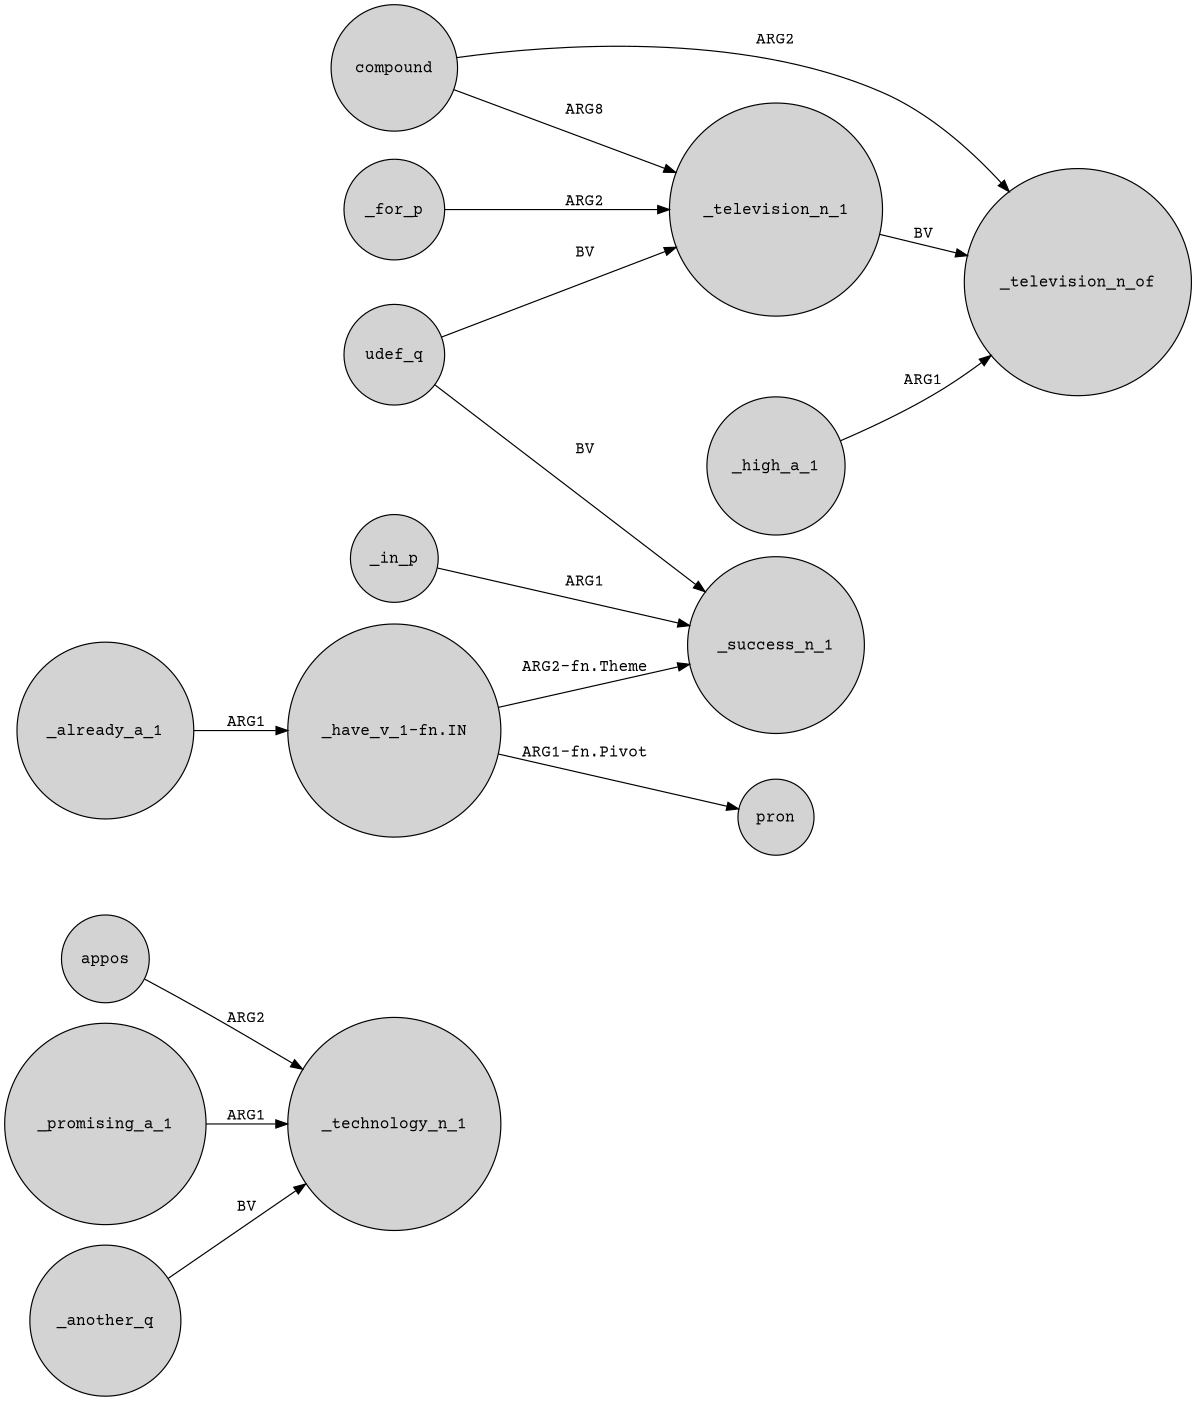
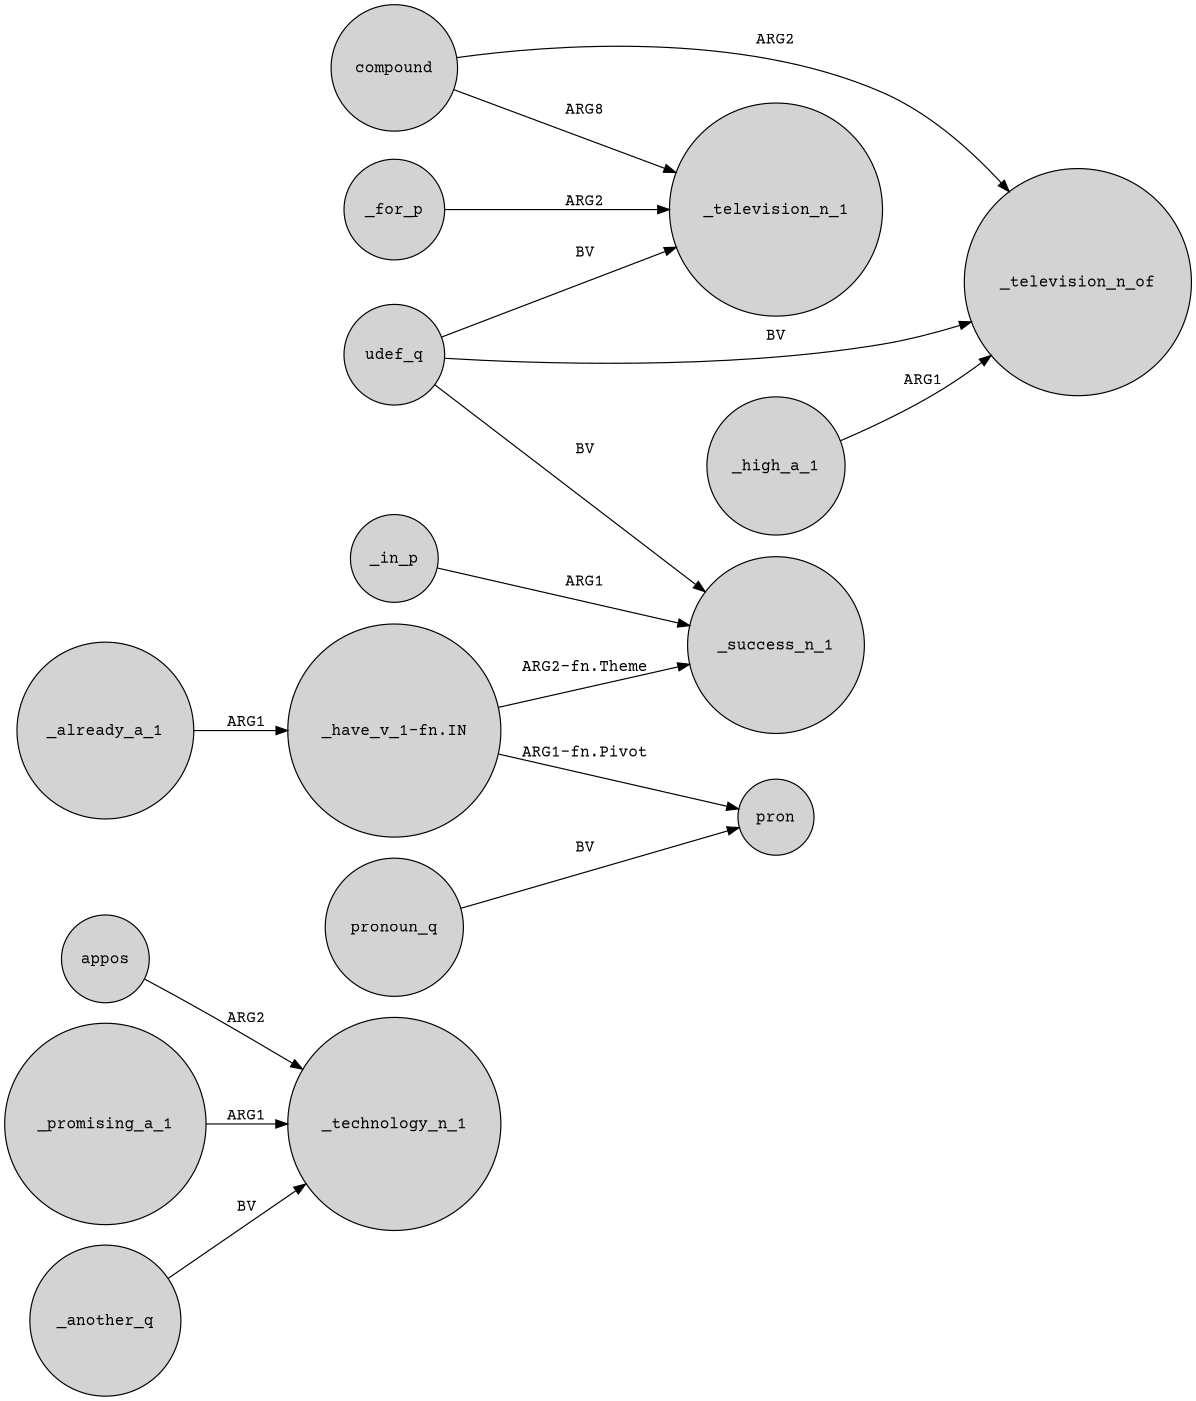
(918, 244) -> (704, 361)
none -> (394, 927)
